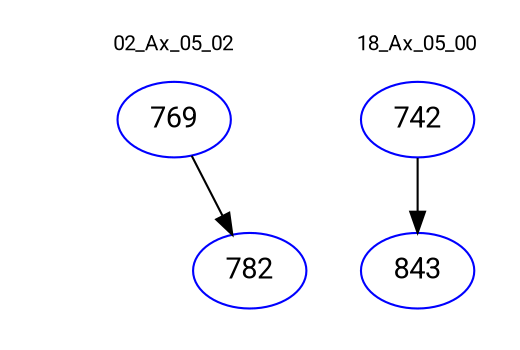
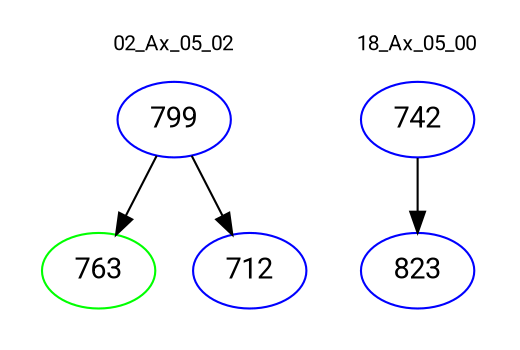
(174, 120) -> (174, 120)
none -> (99, 271)
(250, 271) -> (250, 271)
(418, 271) -> (418, 271)
